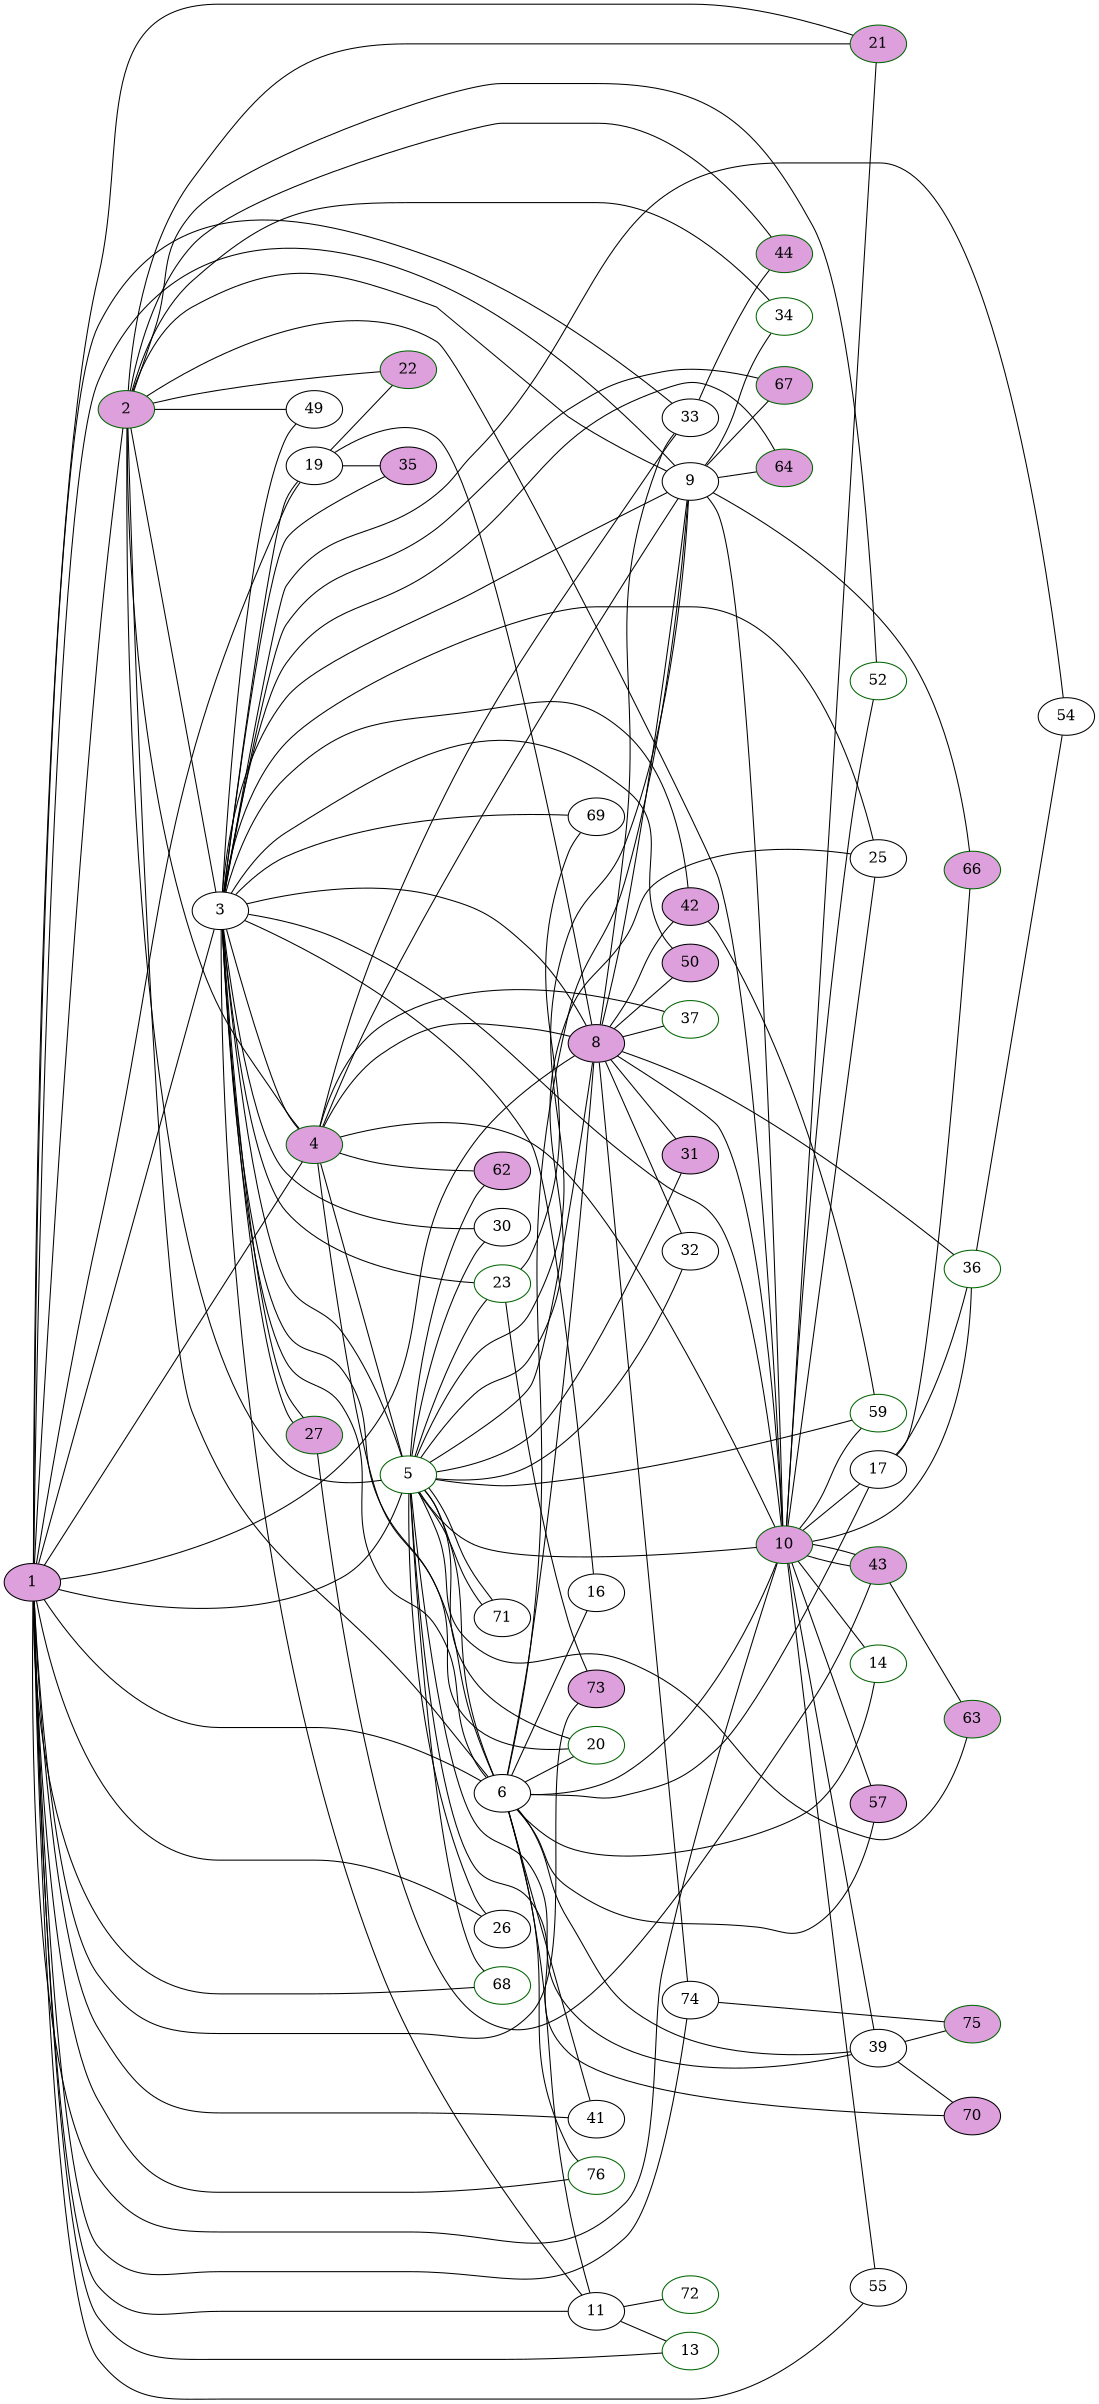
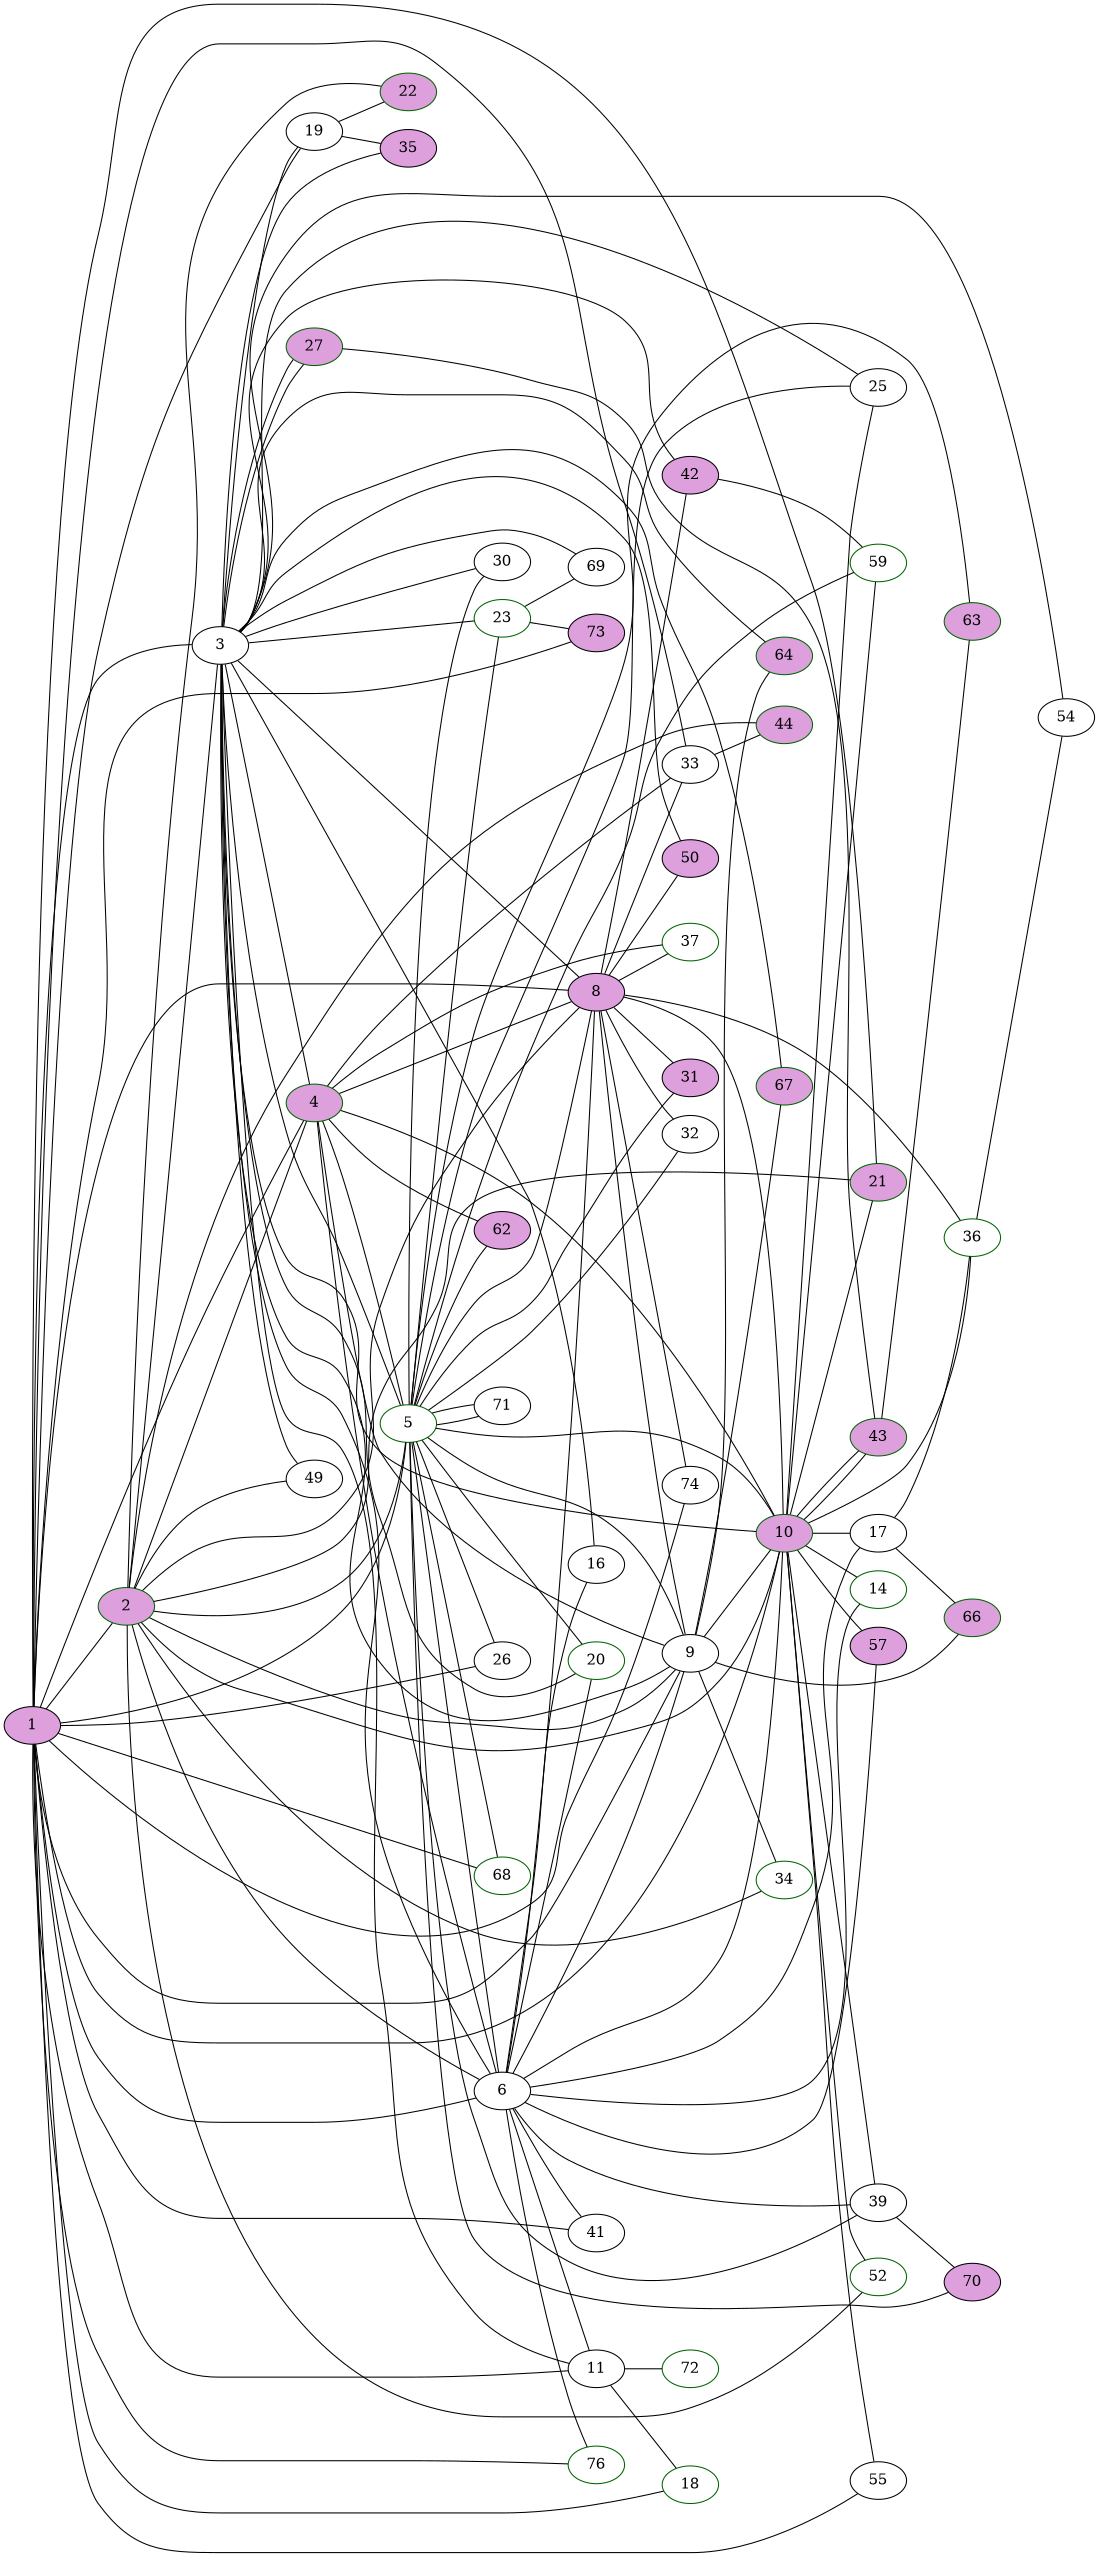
(513, 656) -> (371, 1361)
(972, 2024) -> none
(690, 2351) -> (690, 2485)
